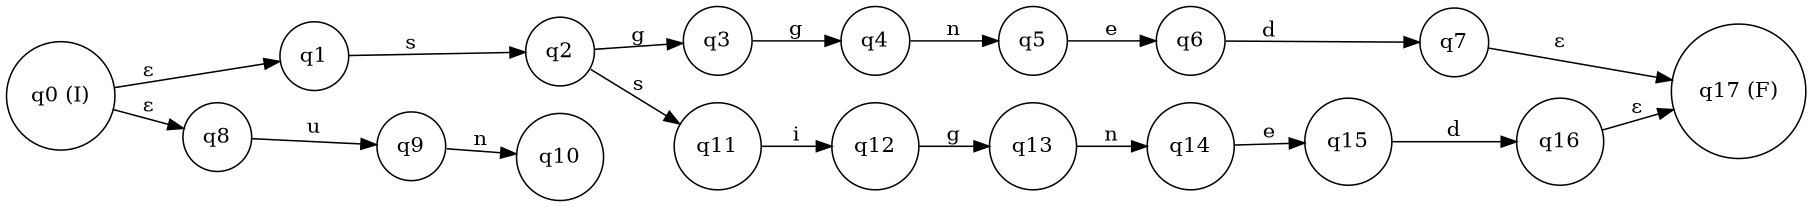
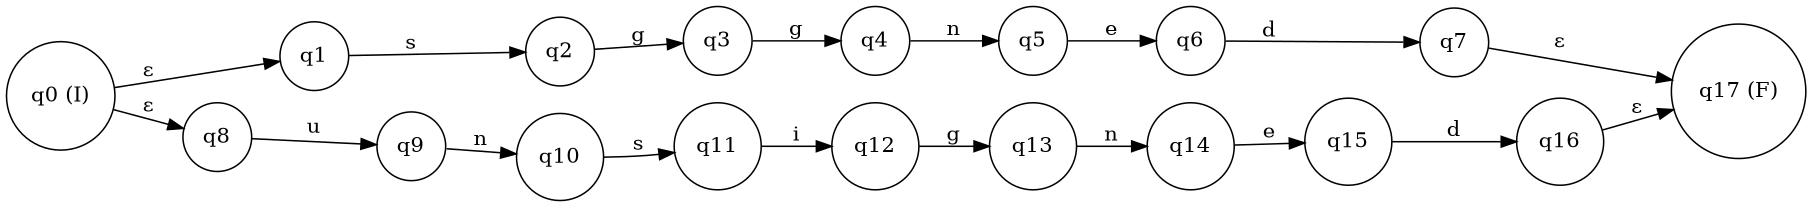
(628, 93) -> (632, 156)
